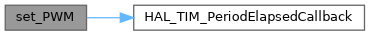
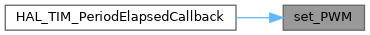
(104, 18) -> (253, 18)
